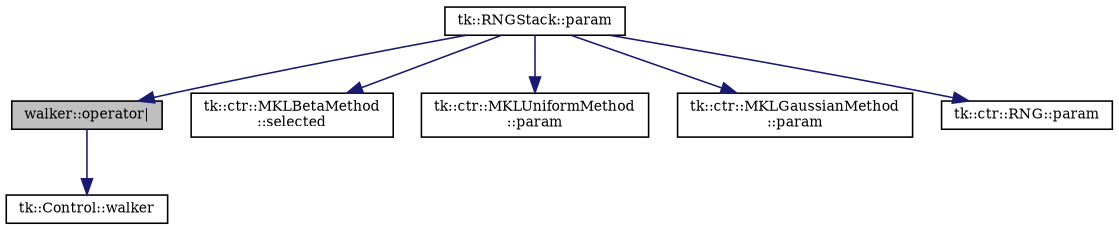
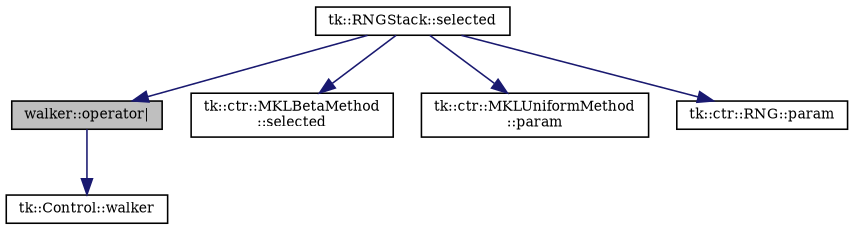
(535, 21) -> (413, 21)
(795, 115) -> none
